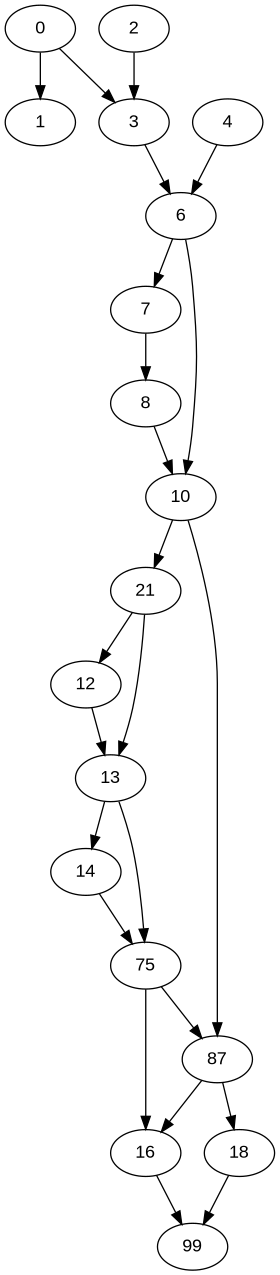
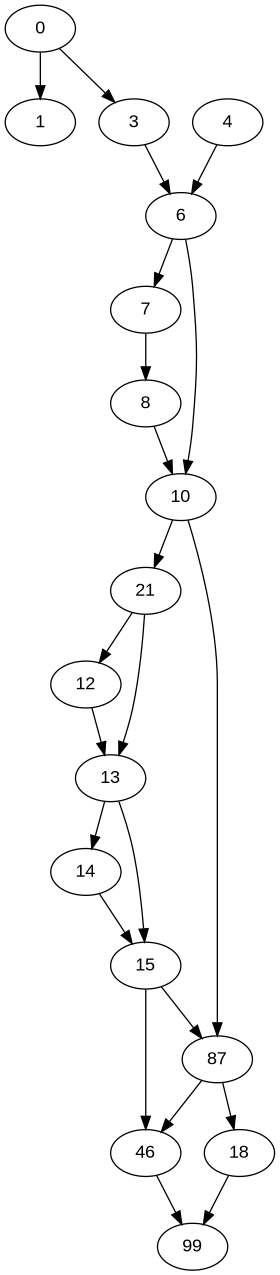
(134, 29) -> none
(146, 966) -> (146, 966)
(146, 1153) -> (146, 1153)
